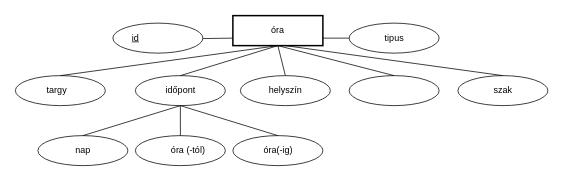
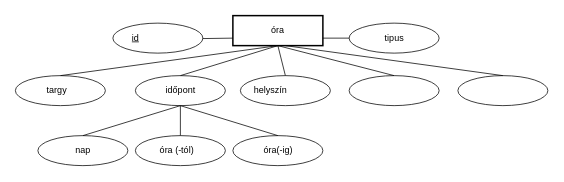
(285, 90) -> (270, 90)
(503, 90) -> none
(188, 150) -> (177, 150)
